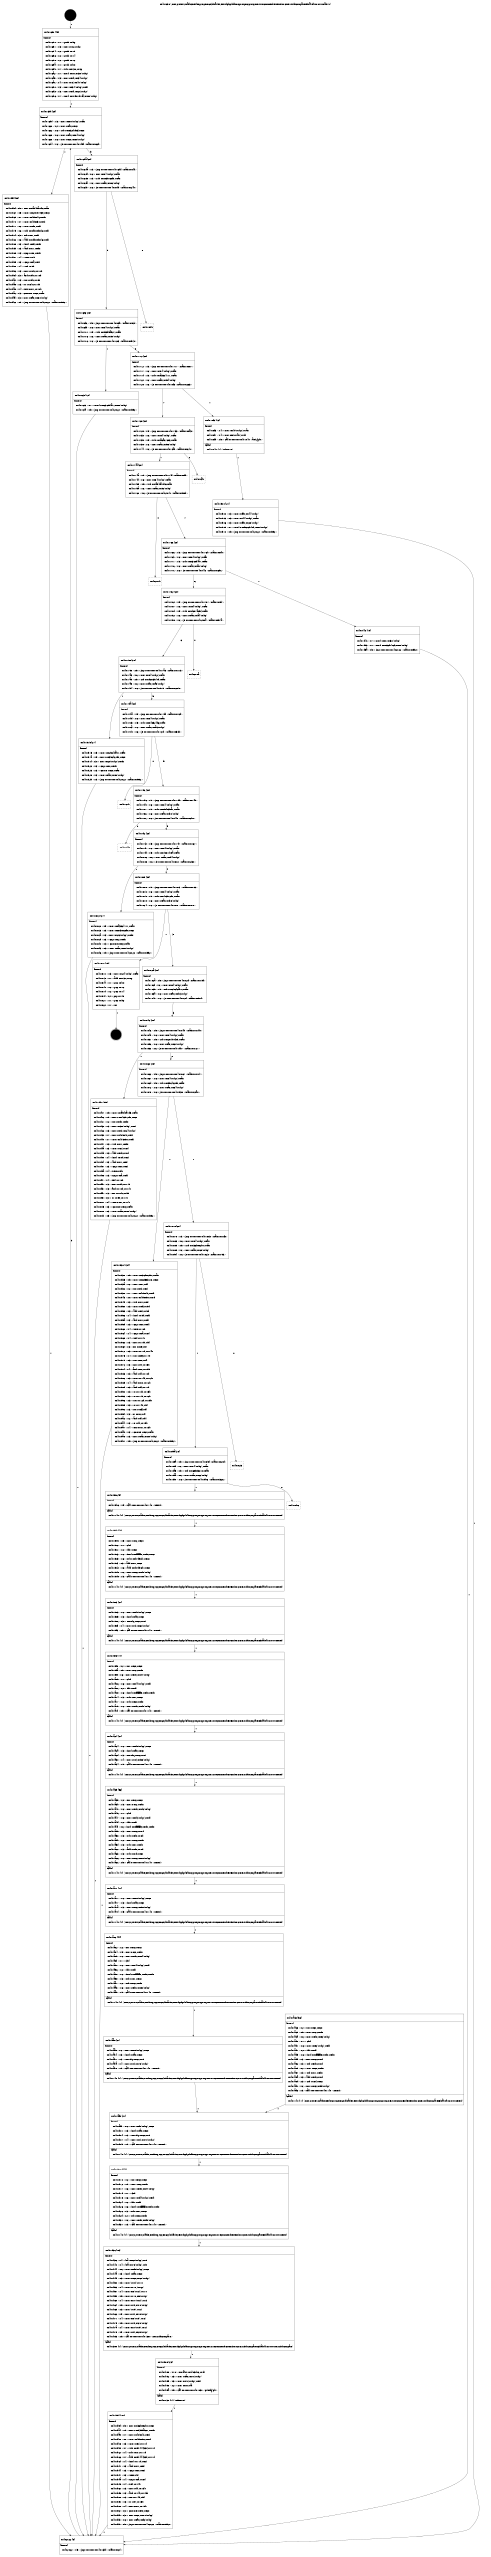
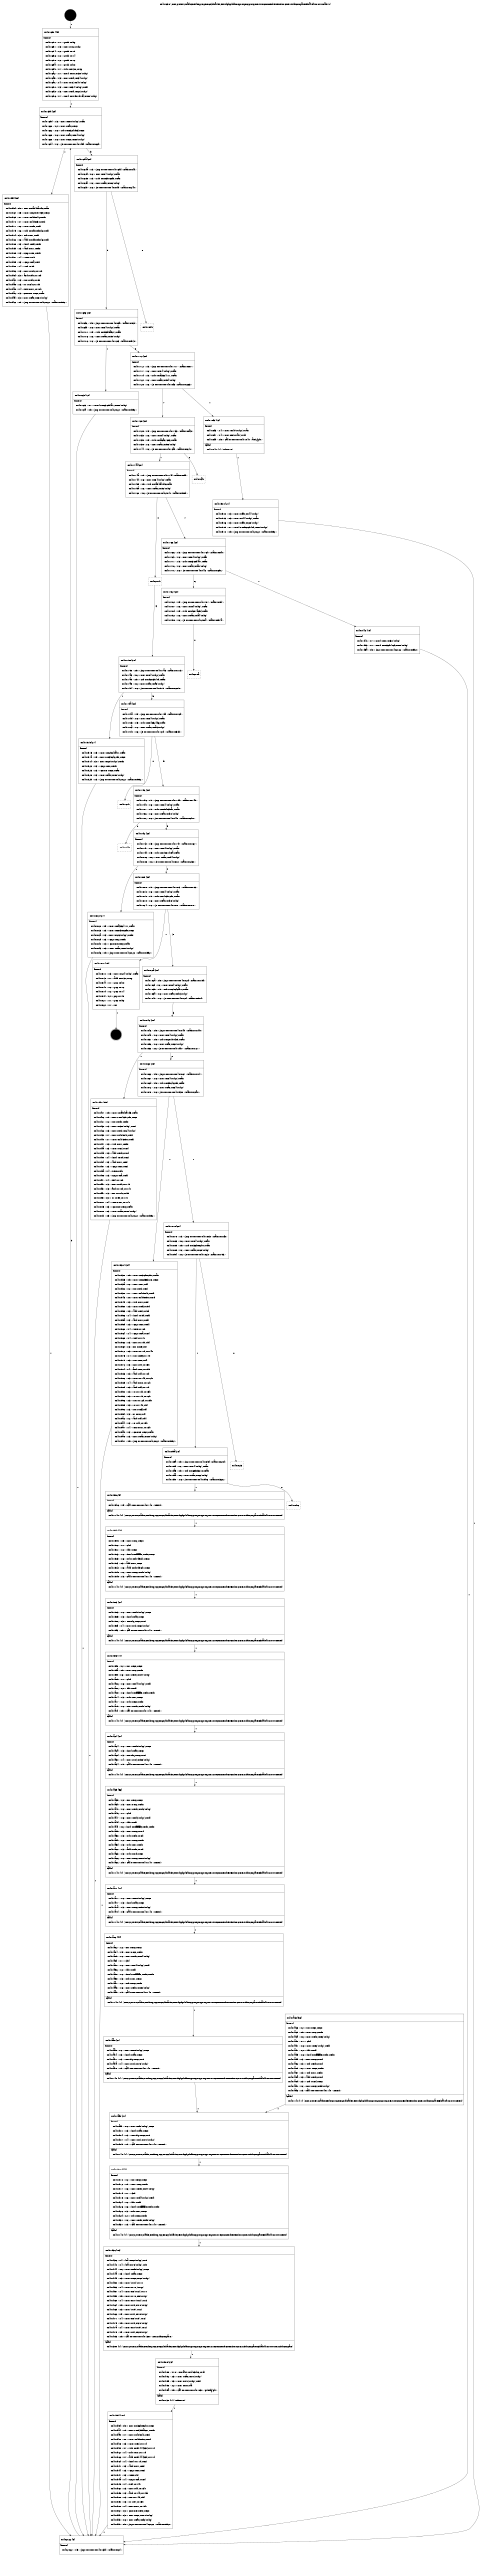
(173, 640) -> (154, 620)
